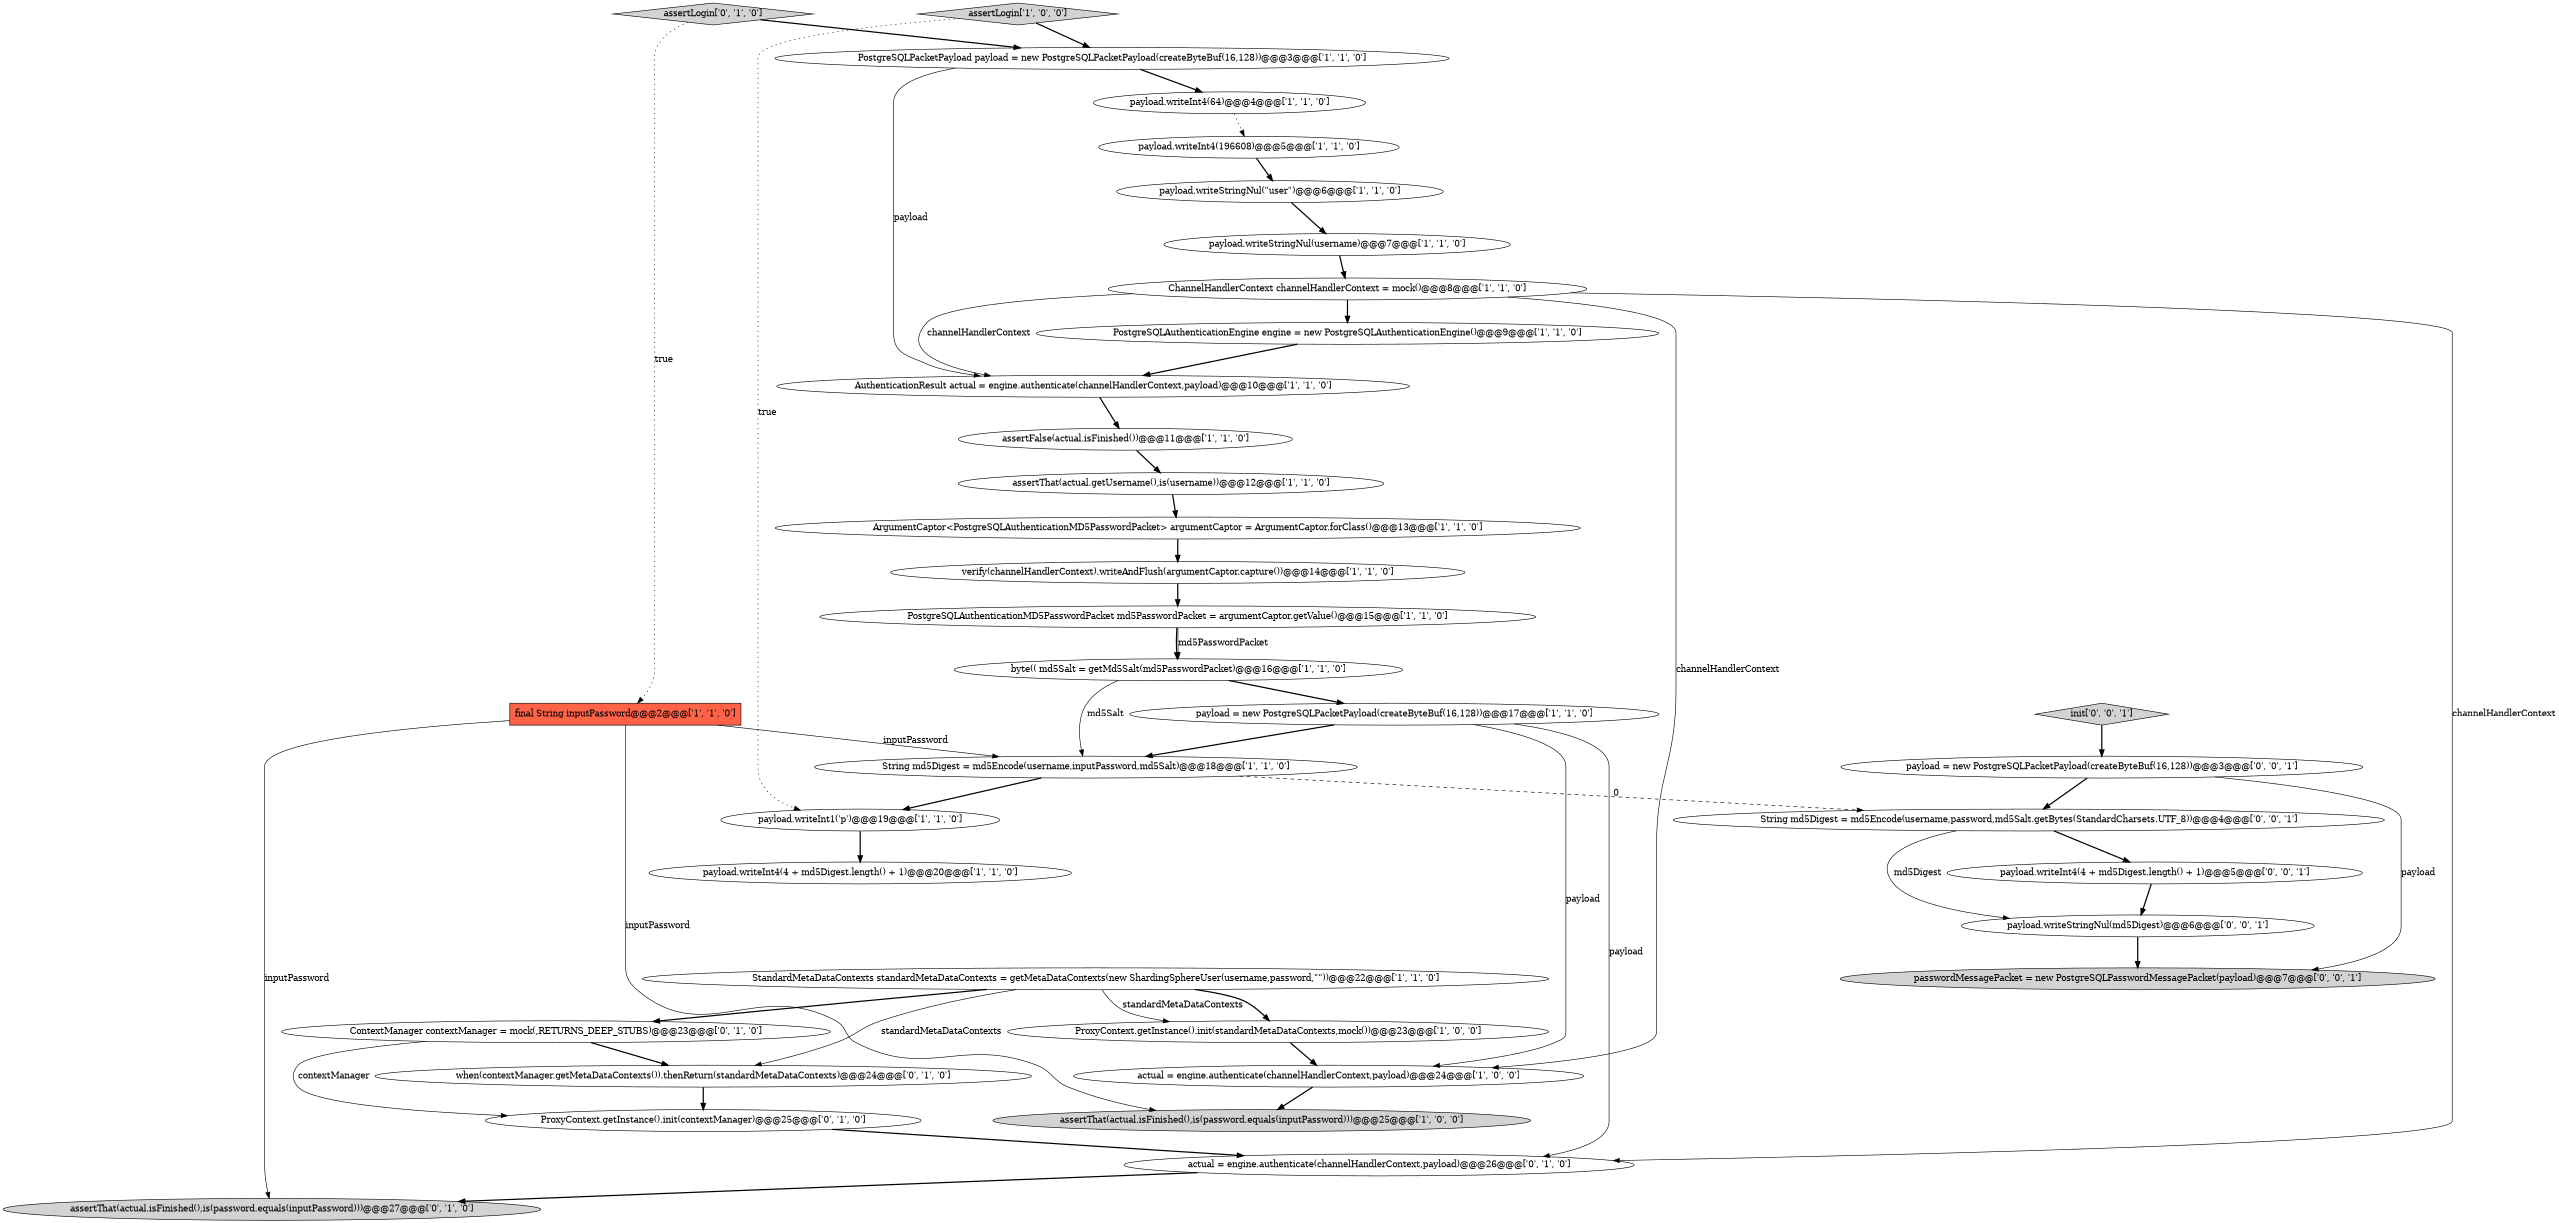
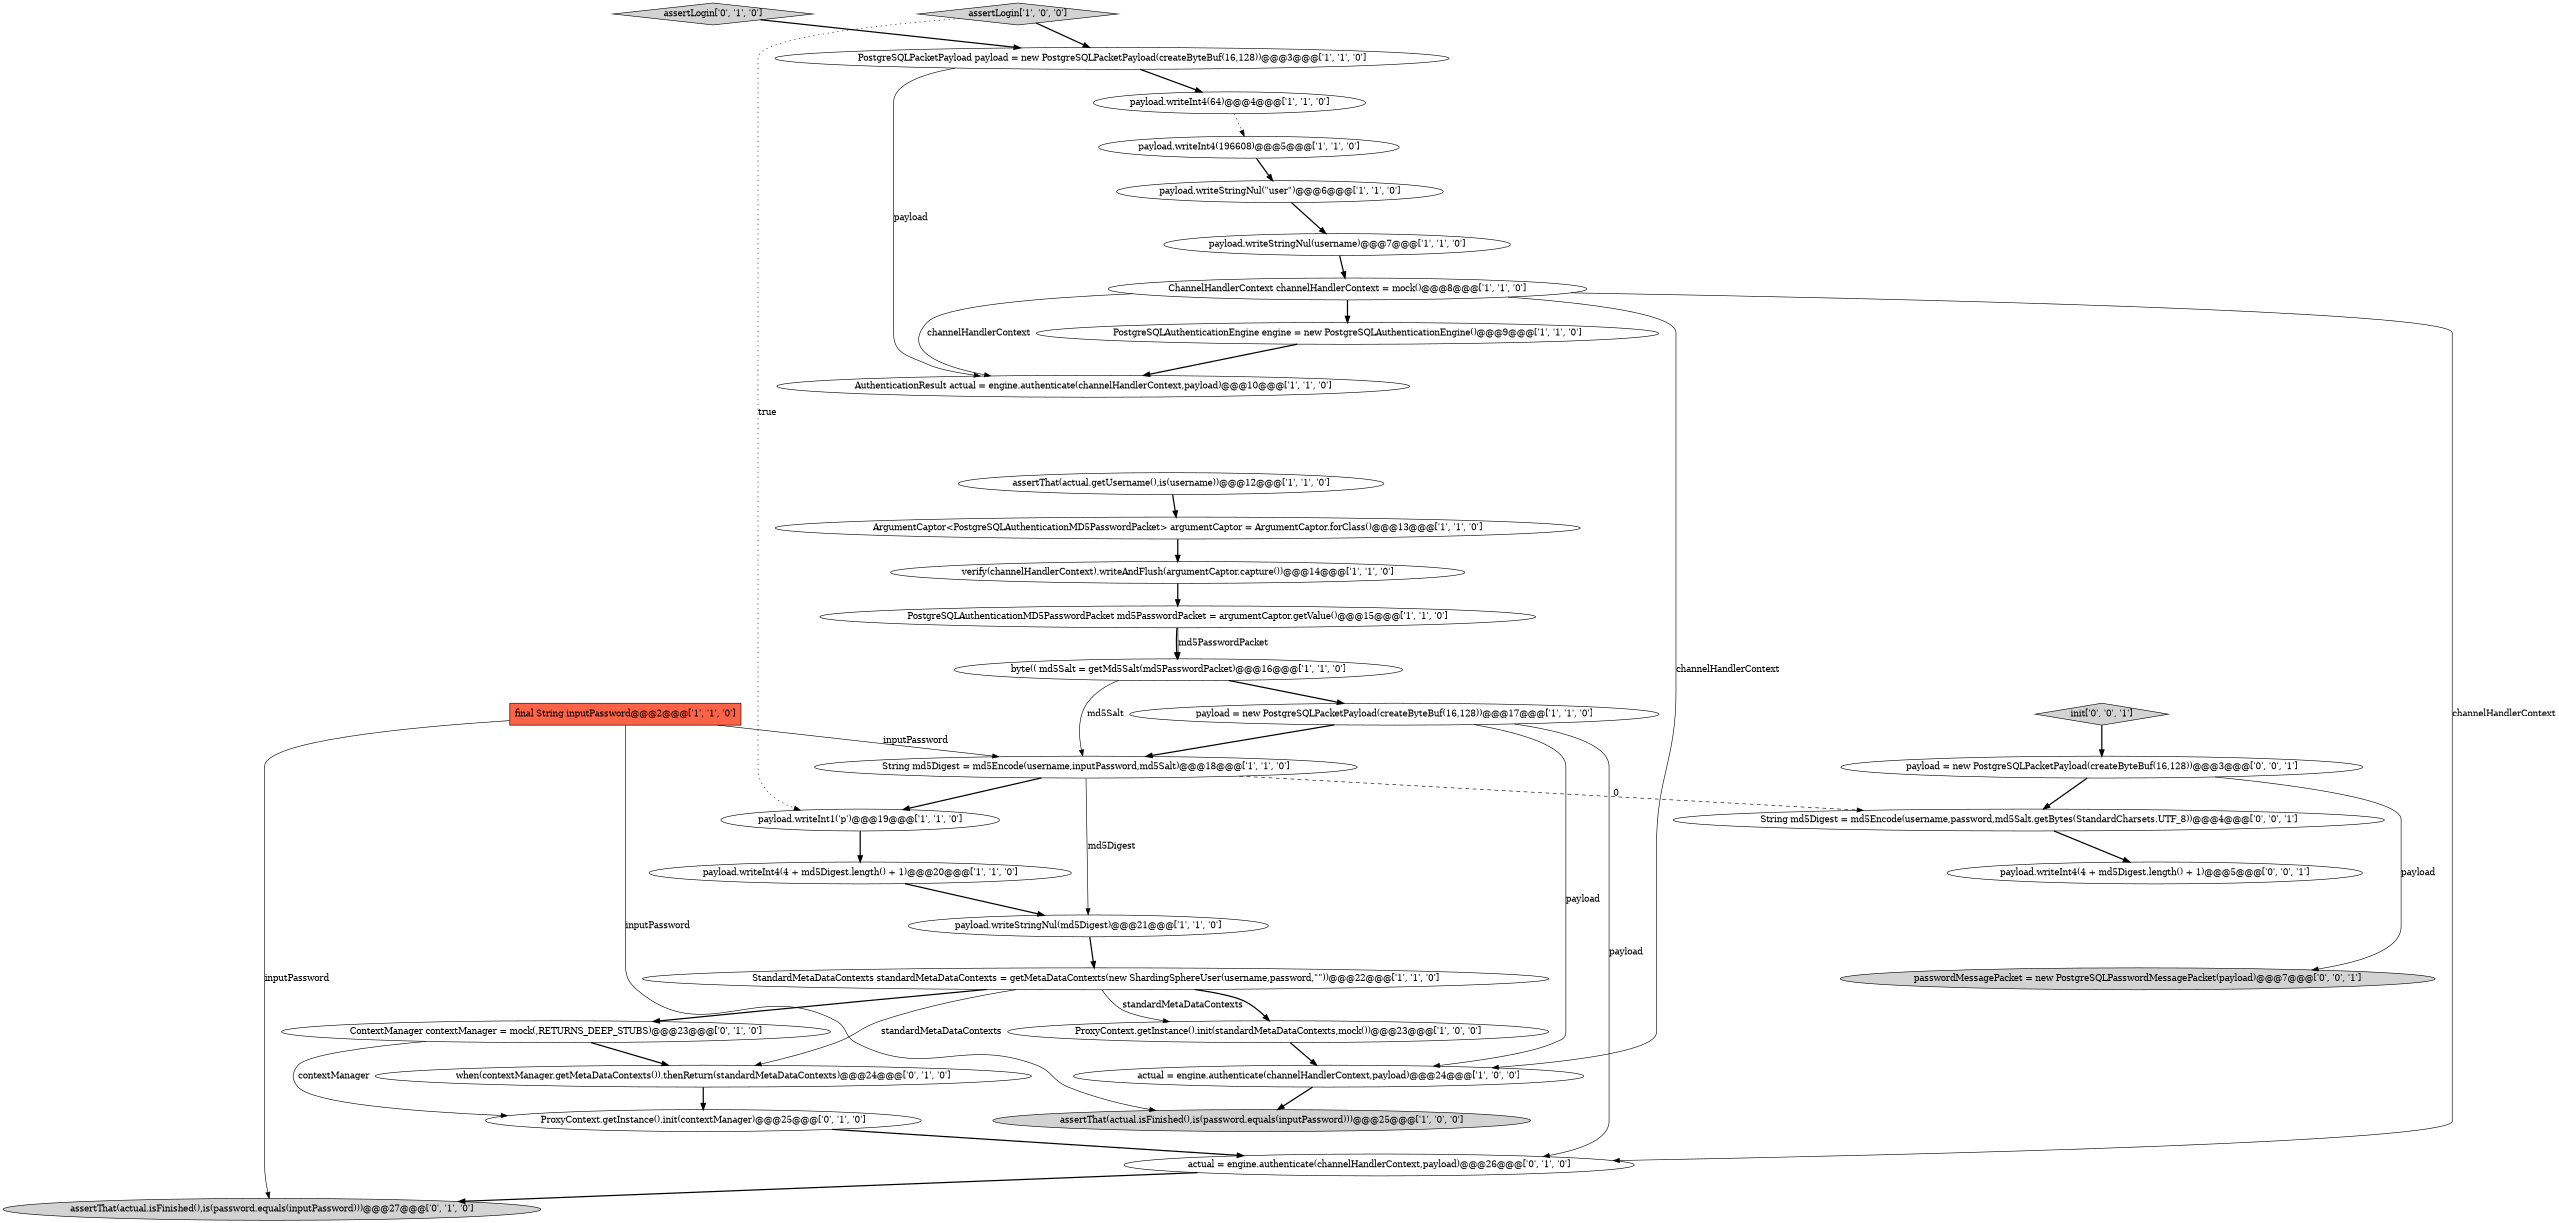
(655, 354) -> none
(1125, 439) -> none
none -> (1088, 926)
(2138, 926) -> none
